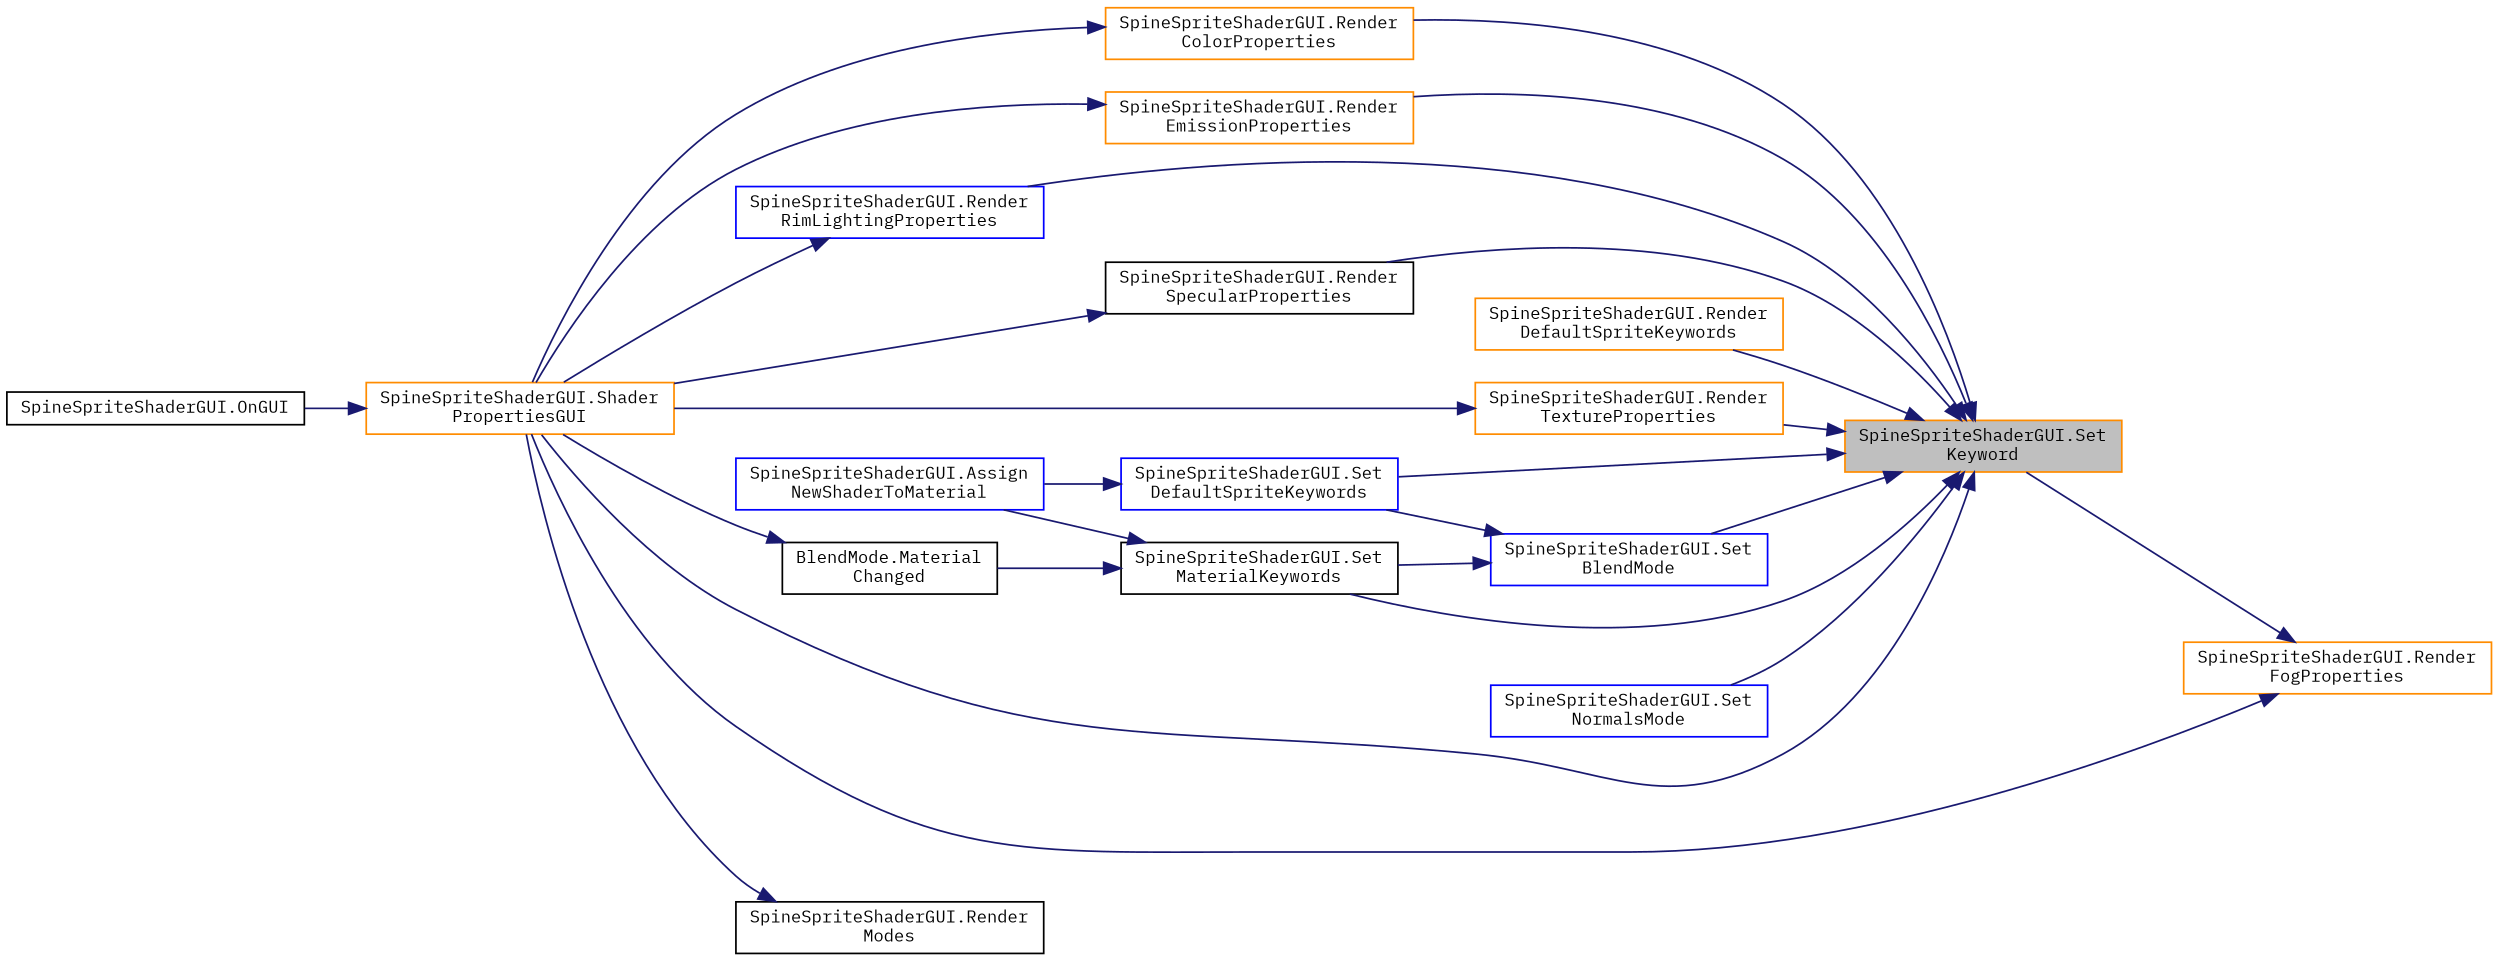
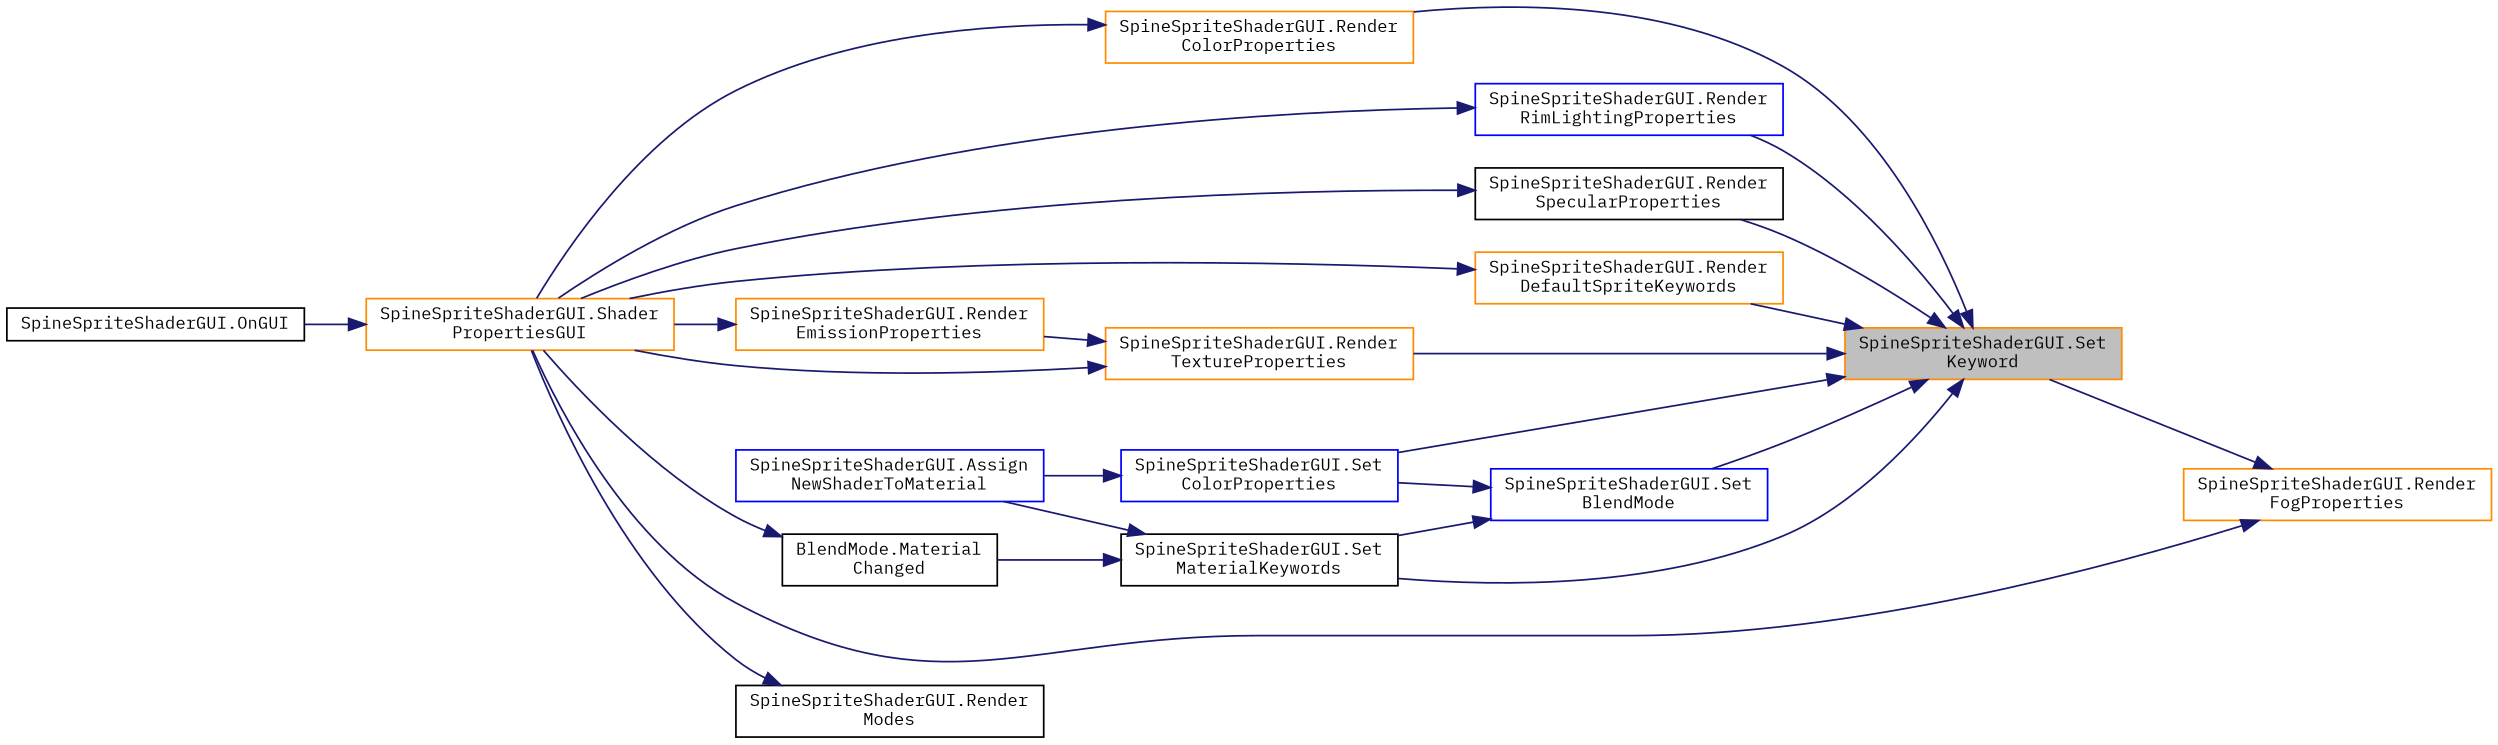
(1752, 144) -> (1066, 338)
(1259, 484) -> (1259, 476)
(1629, 711) -> none
(1287, 741) -> (1042, 264)
